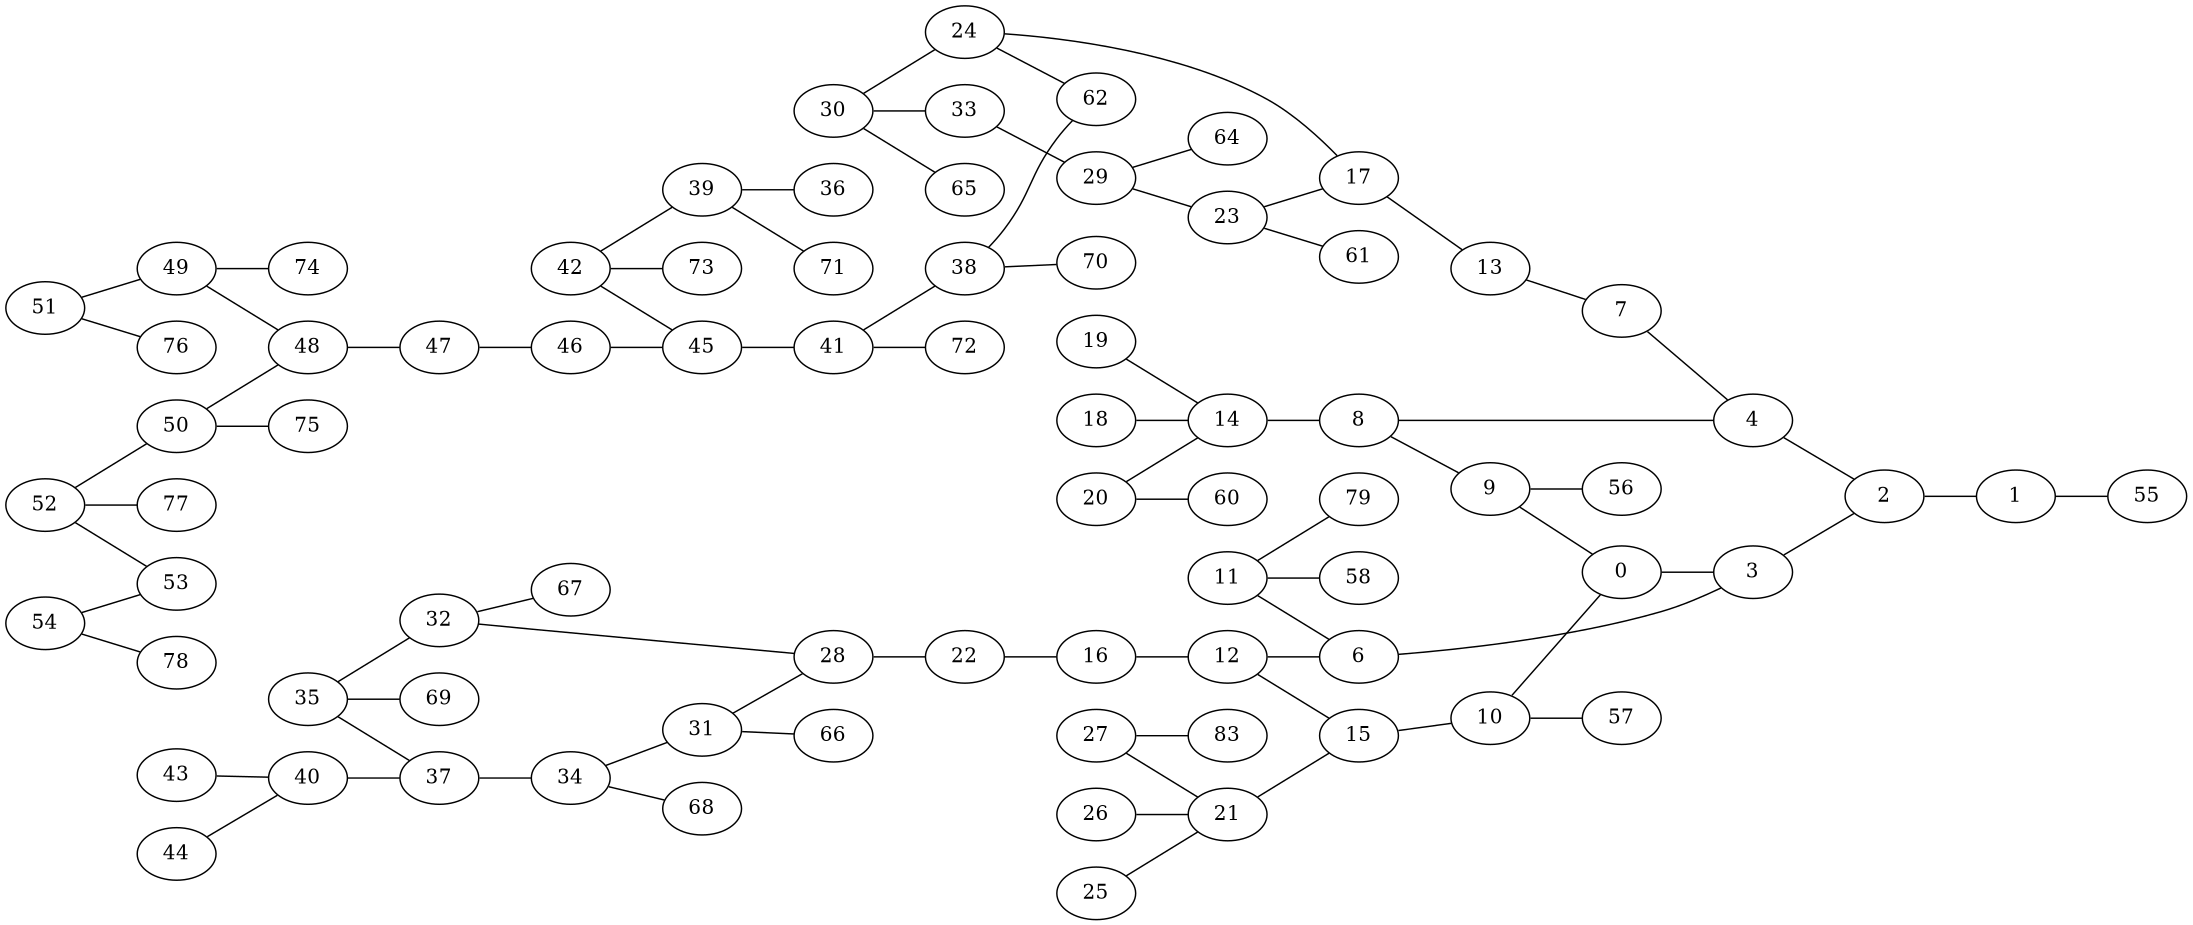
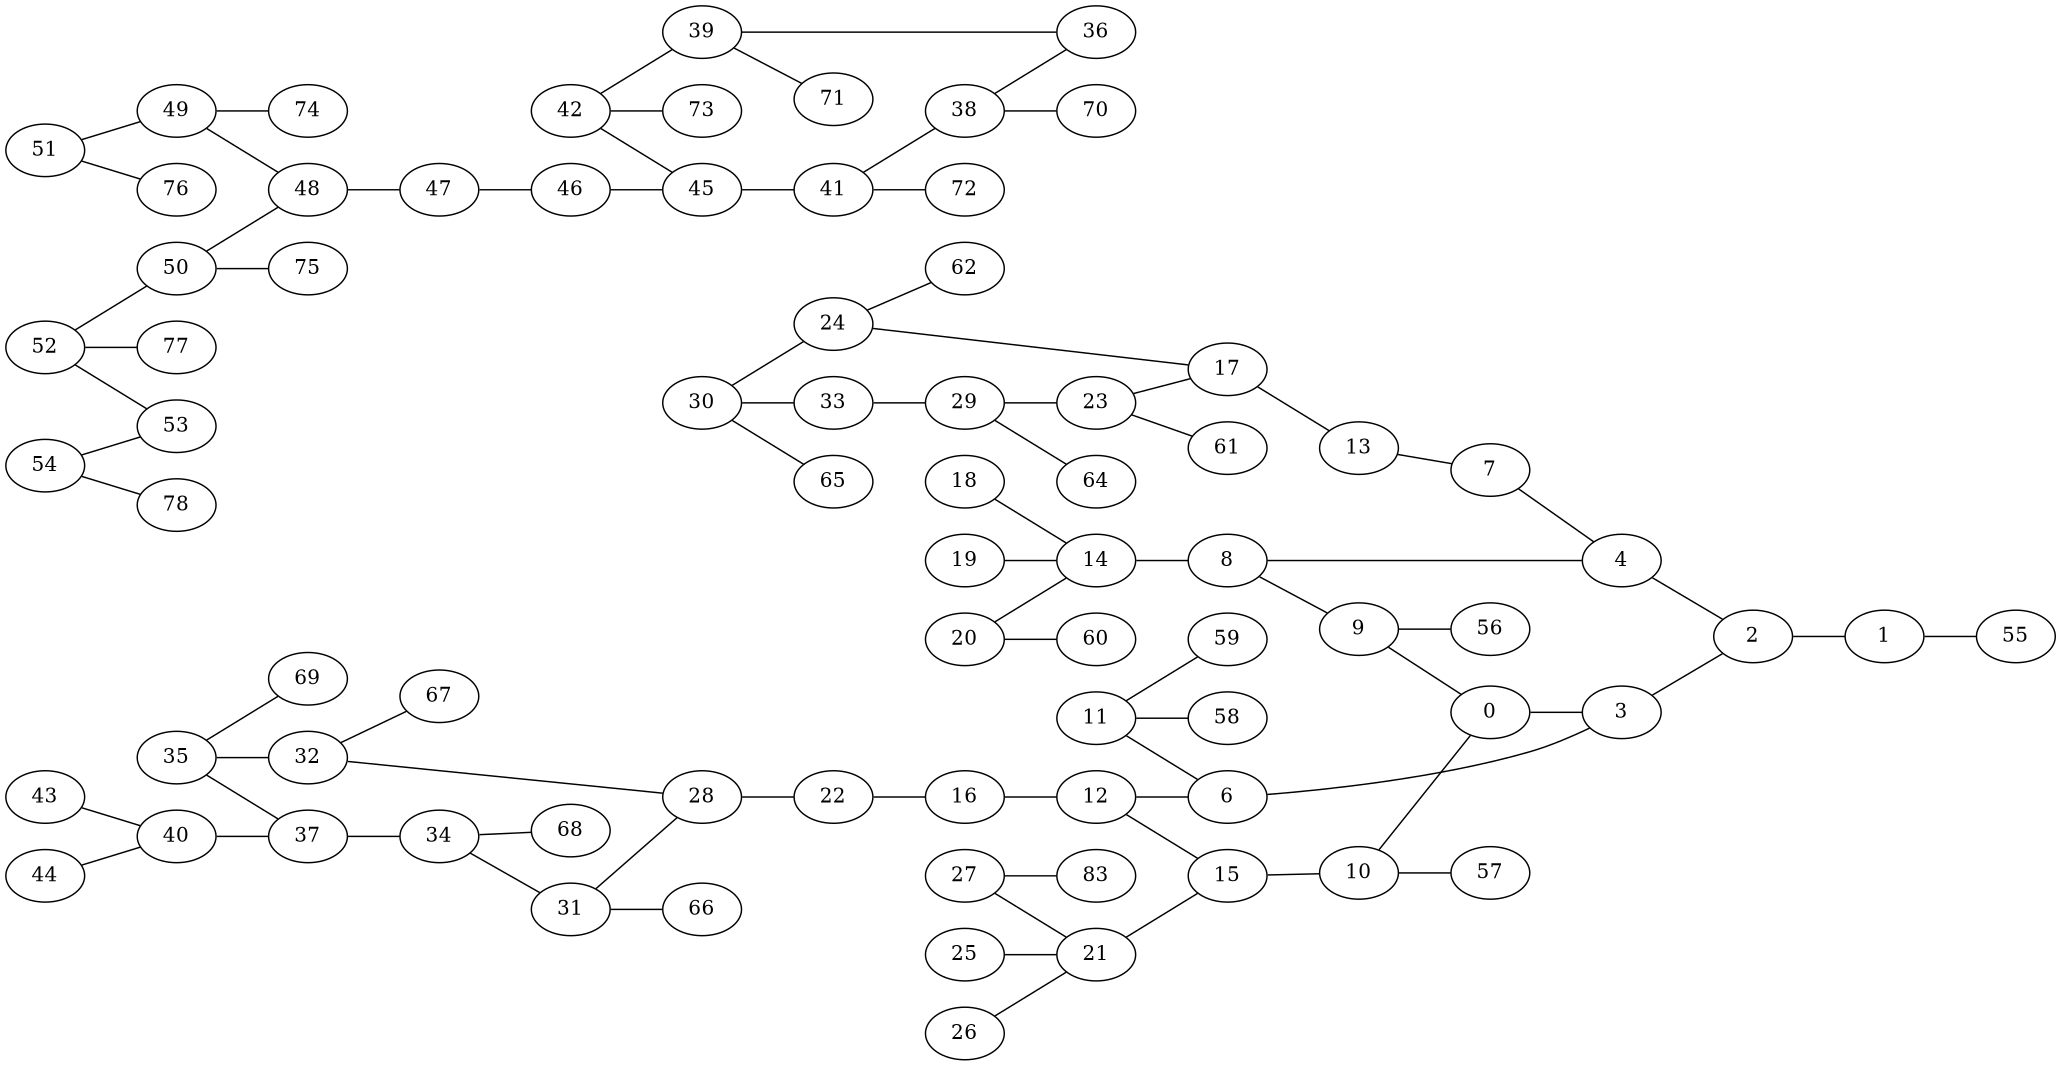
(1031, 184) -> (1031, 72)
(1359, 499) -> (1228, 639)
